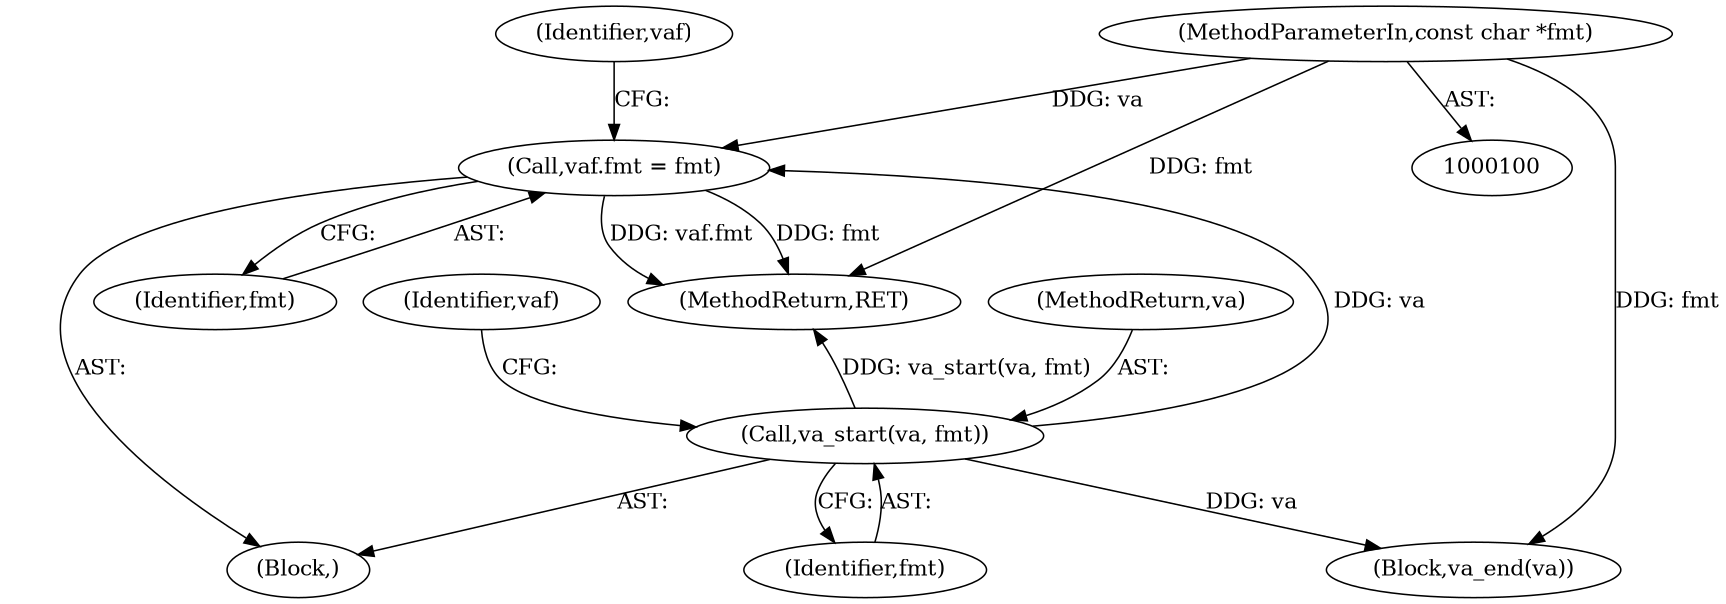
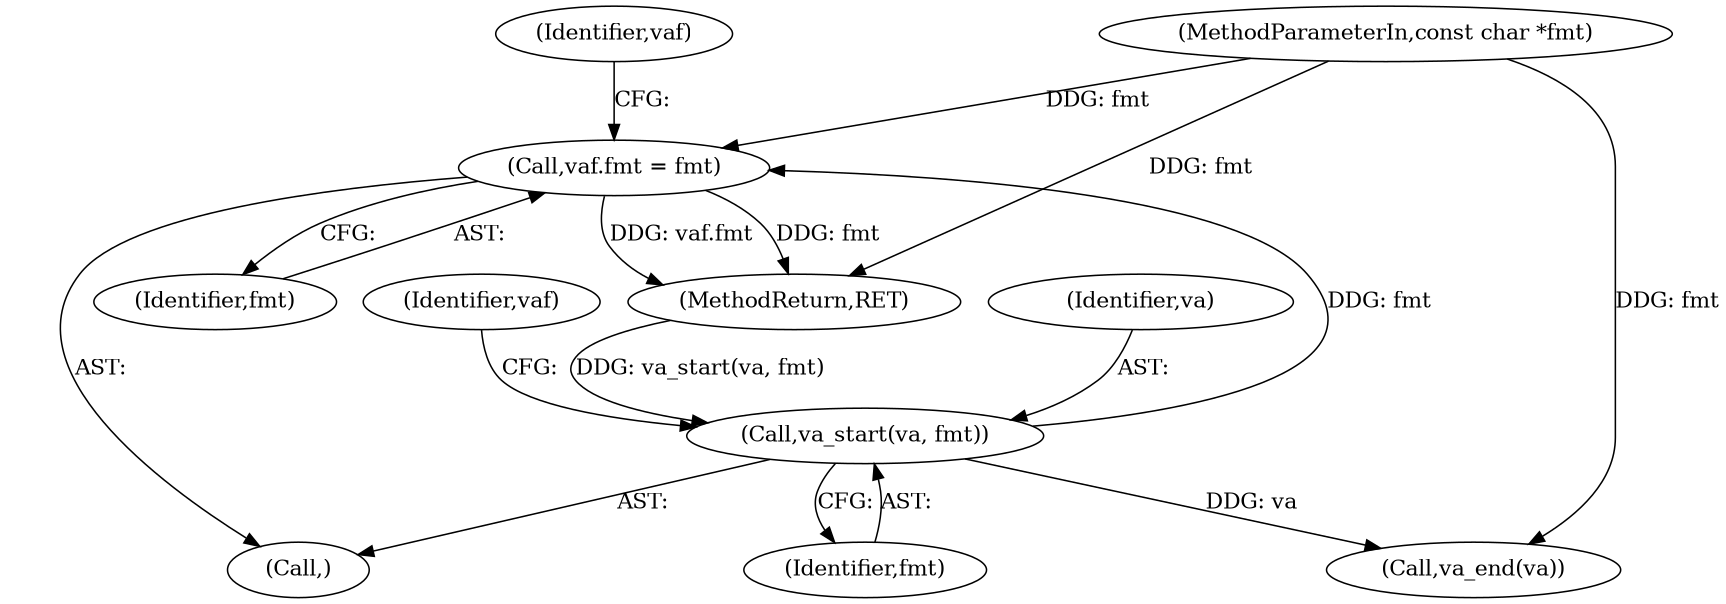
(1098, 101) -> (1098, 101)
(1492, 168) -> none
(1141, 302) -> (1141, 302)
(1380, 302) -> (1380, 302)
(840, 375) -> (575, 379)
(298, 570) -> (298, 570)
(1474, 570) -> (1474, 570)
